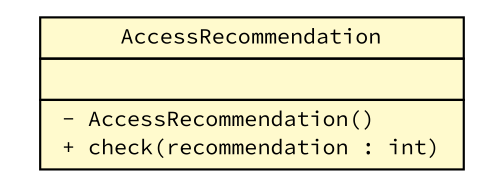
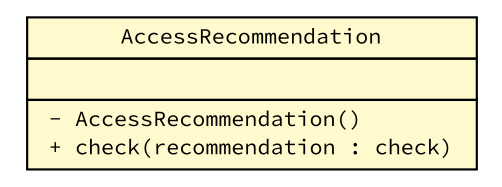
(252, 148) -> (252, 148)
